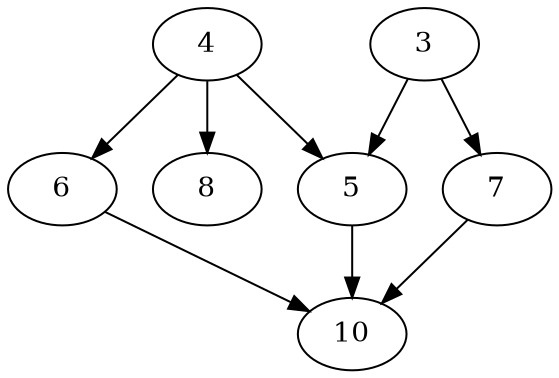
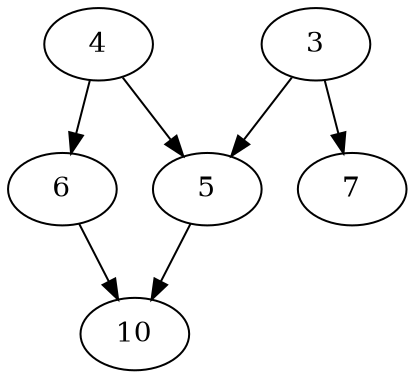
(207, 189) -> none
(432, 254) -> none
